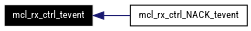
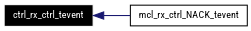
(49, 16) -> (49, 16)
